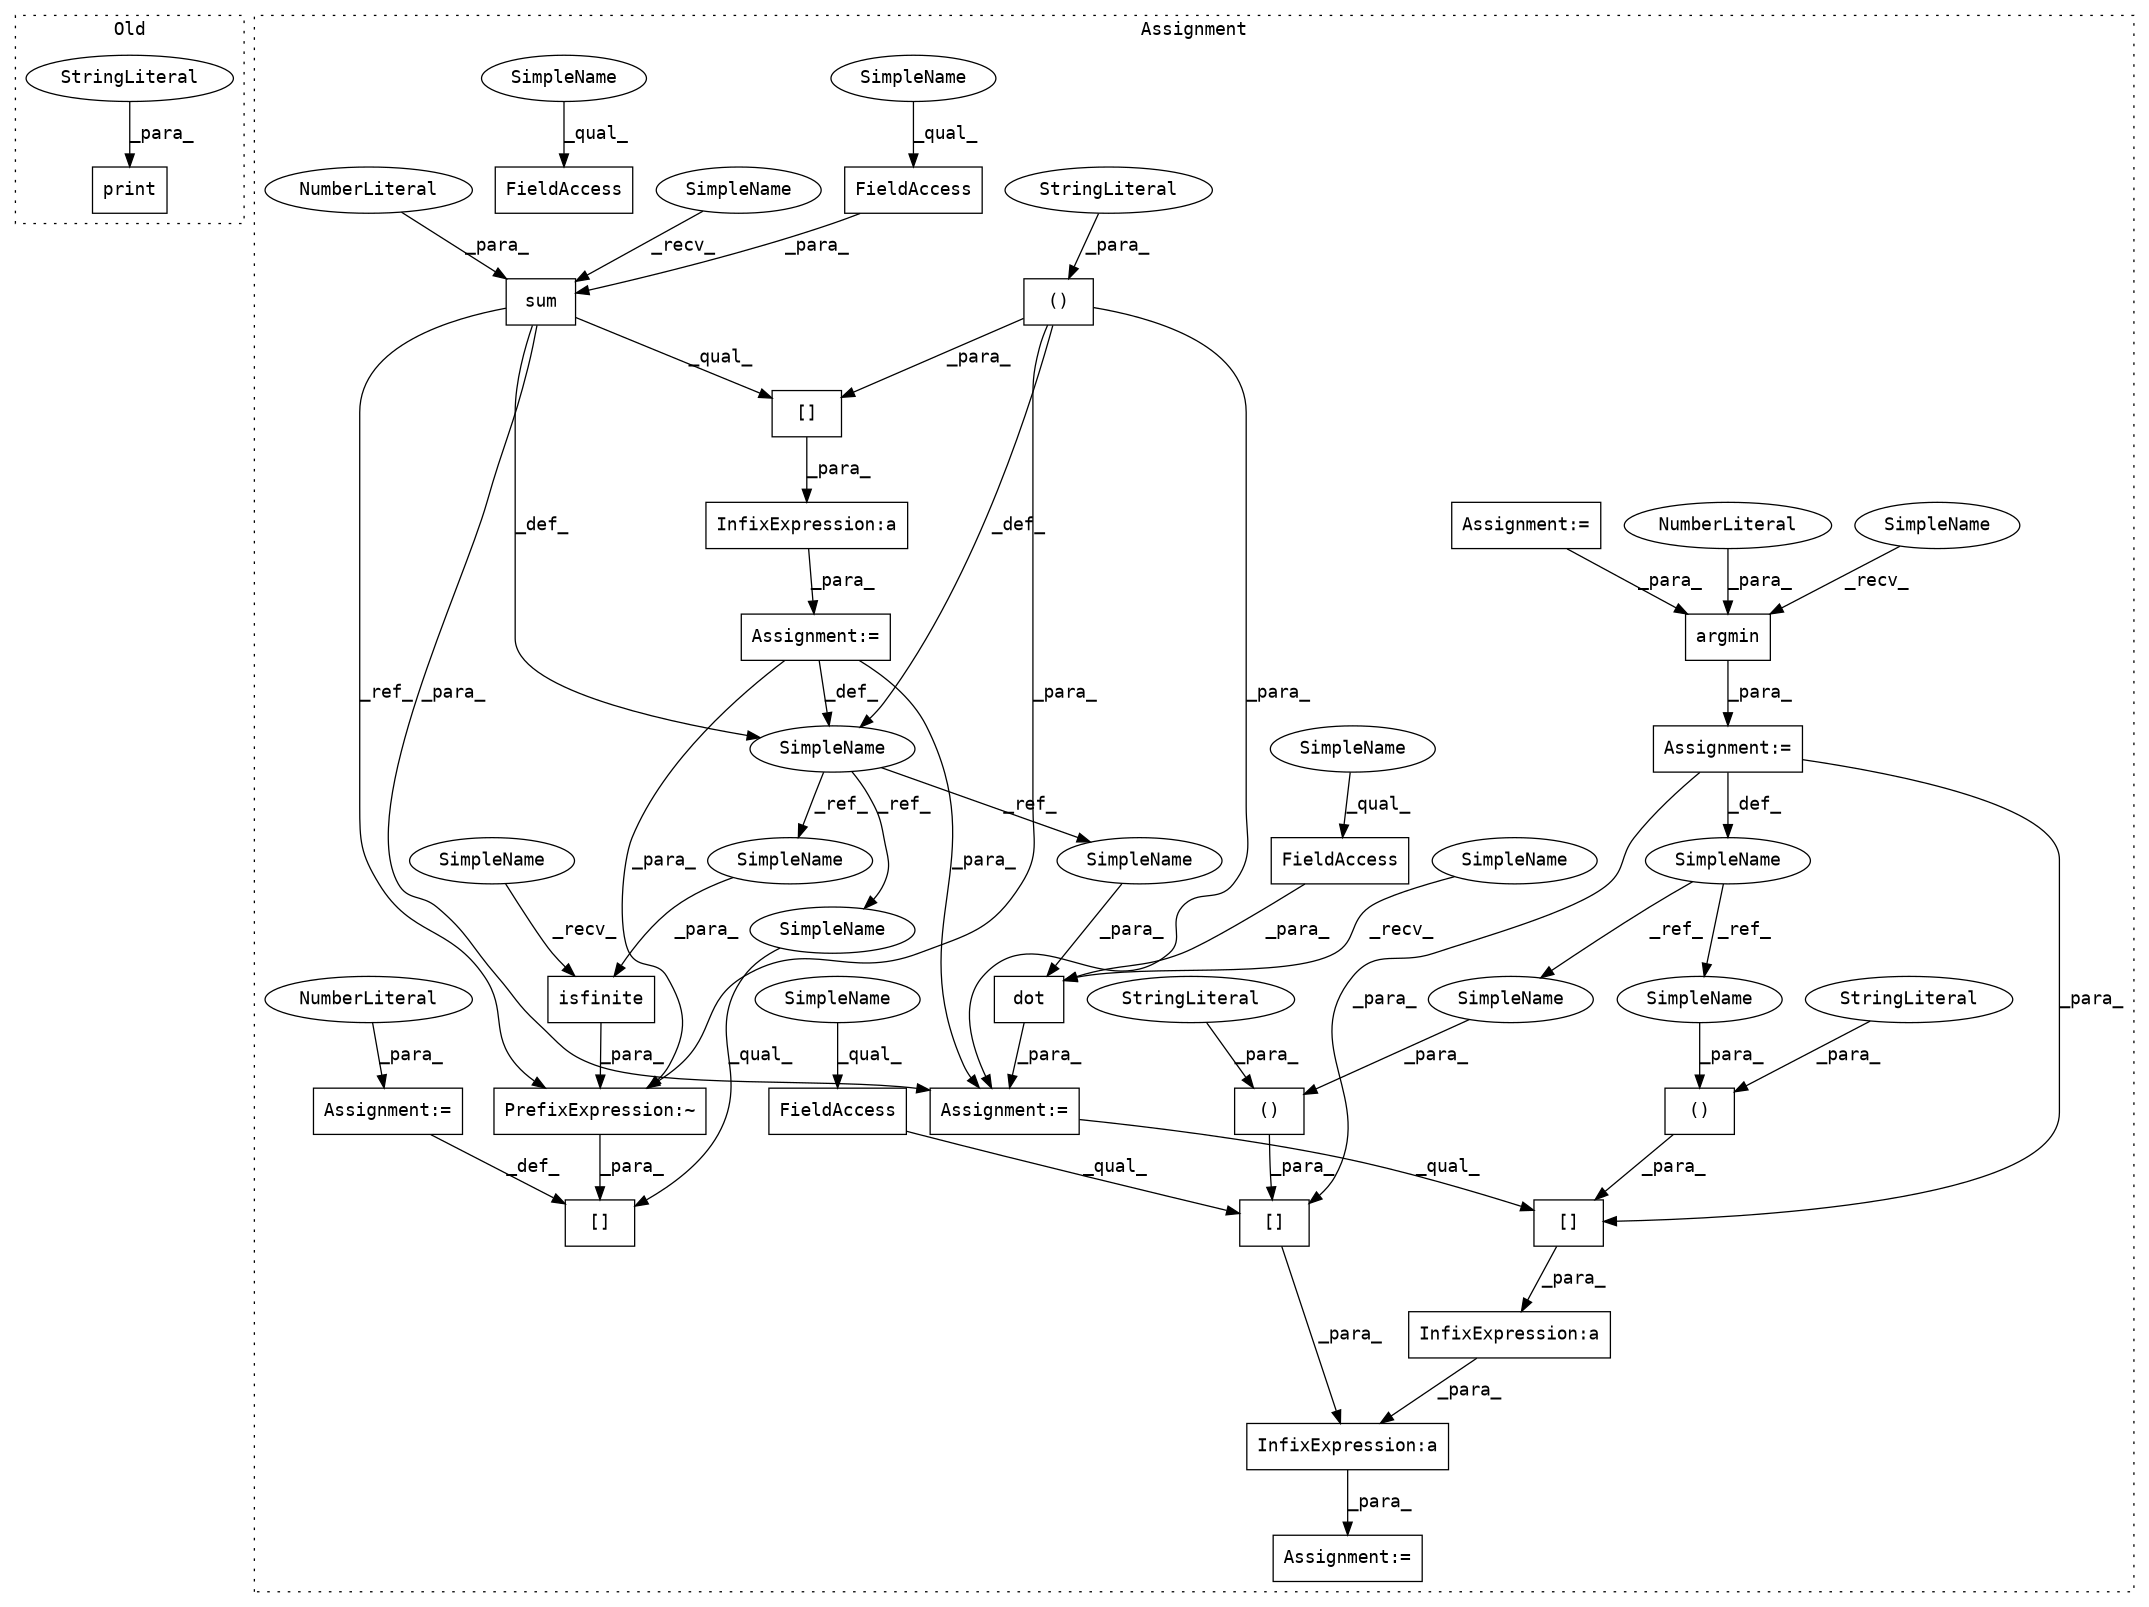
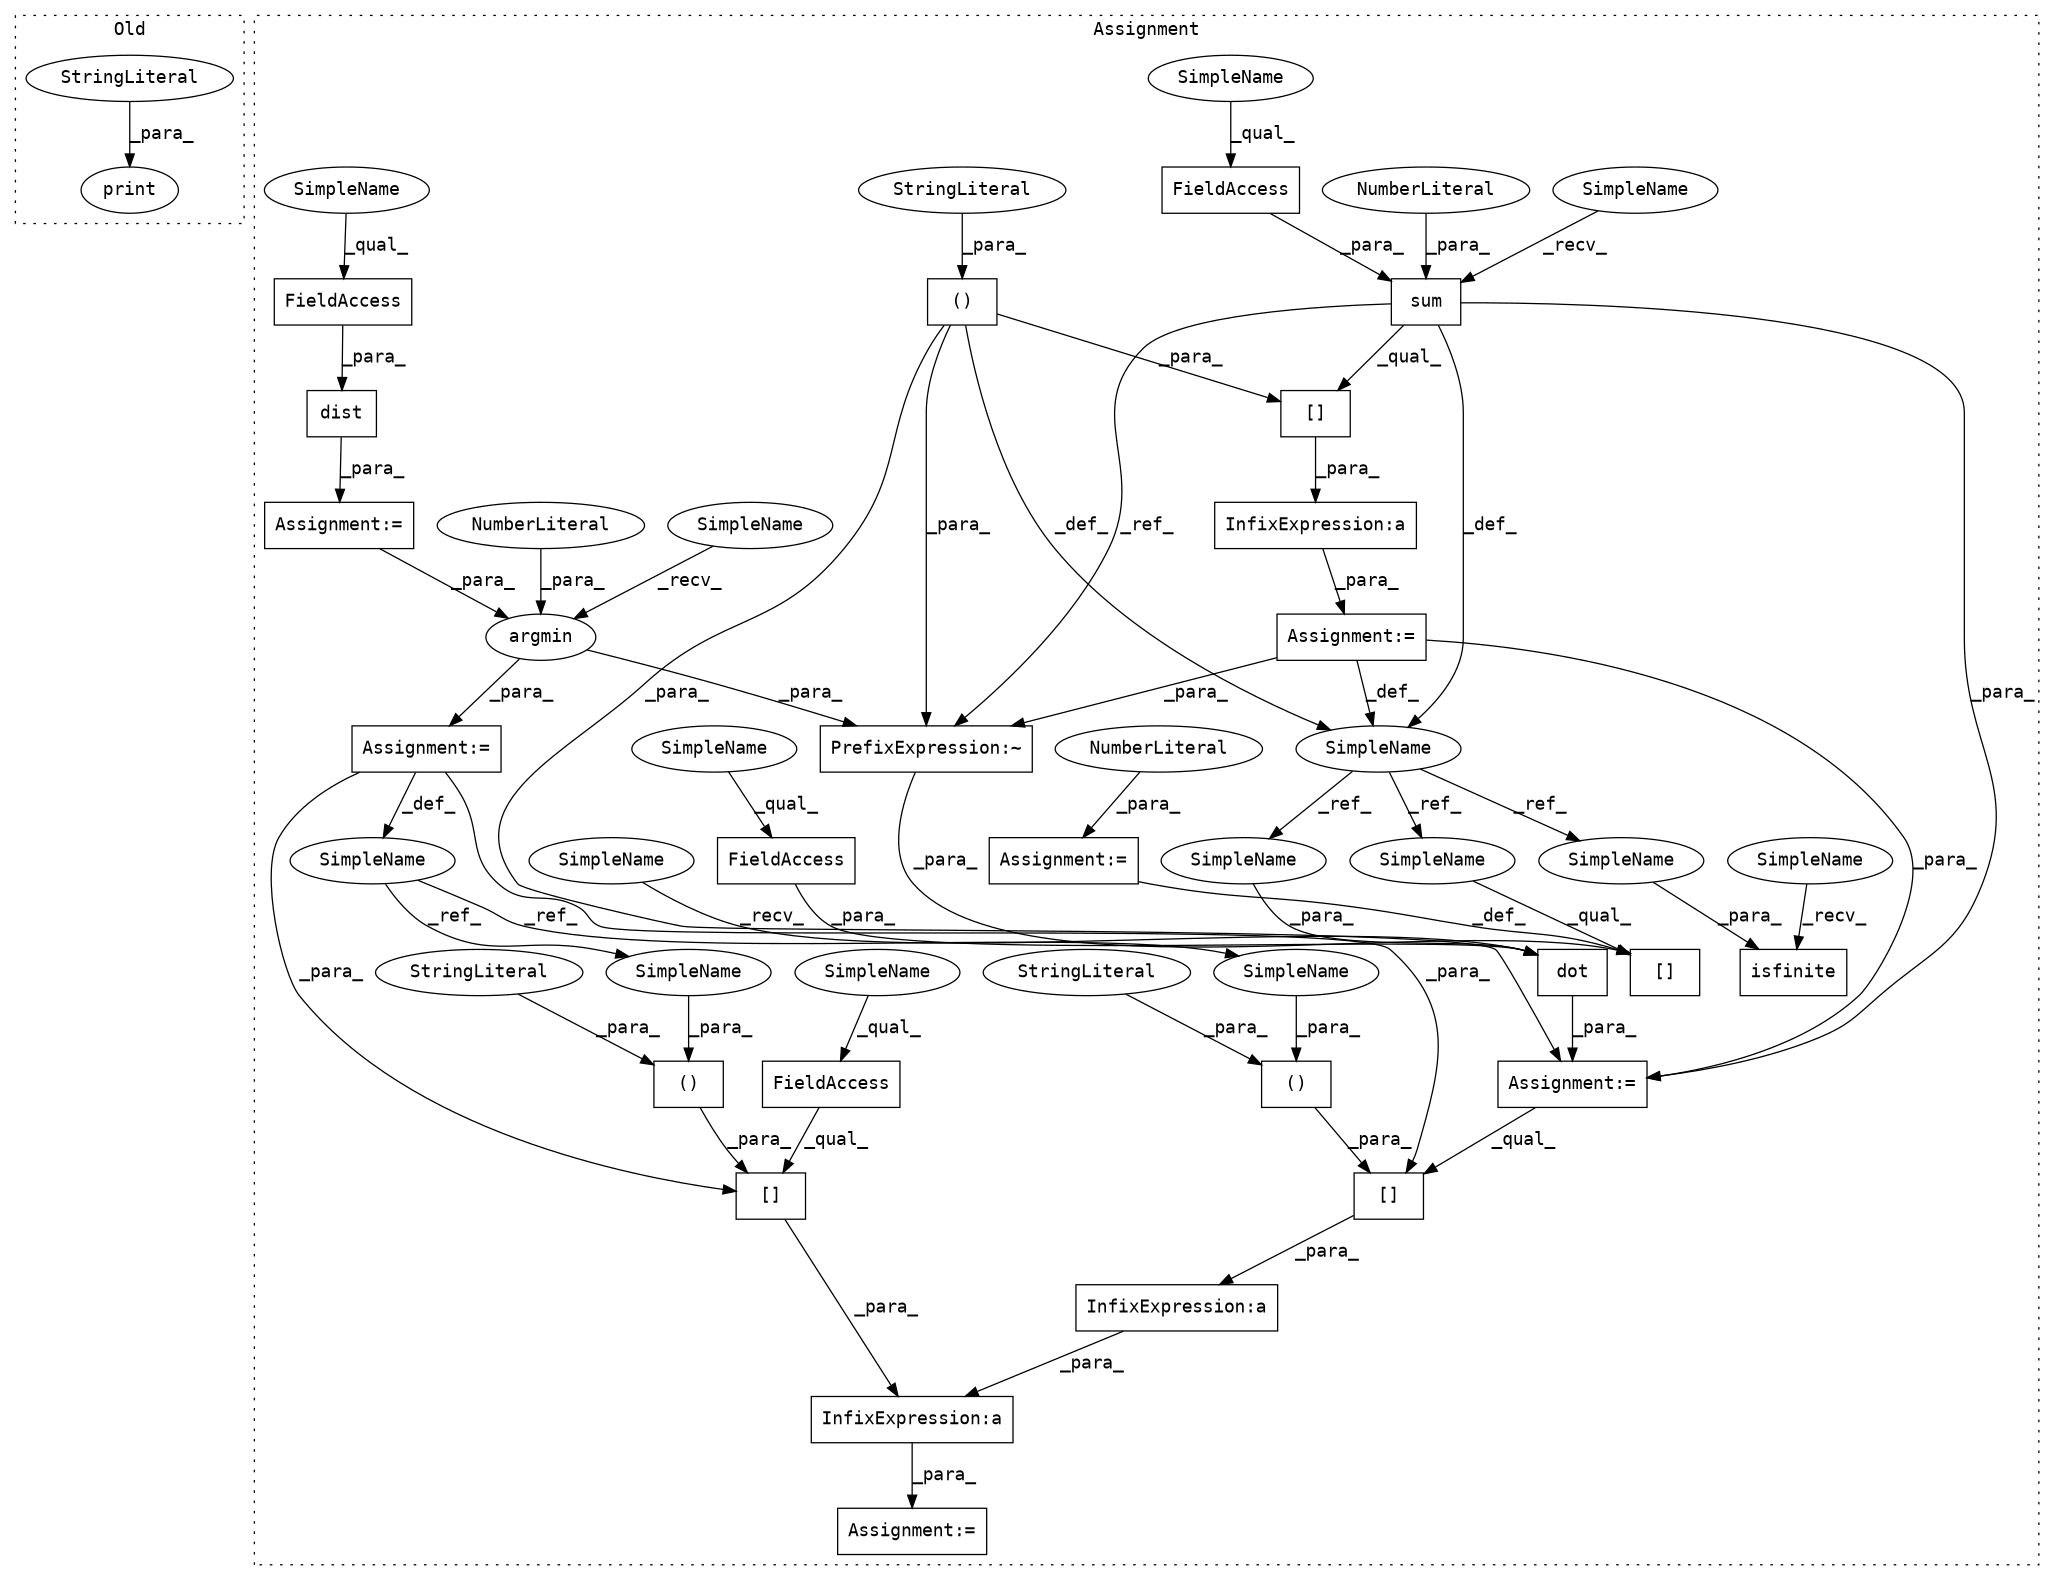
(130, 190) -> (130, 190)
none -> (342, 414)
(1728, 637) -> (541, 637)
(601, 1049) -> (716, 684)
